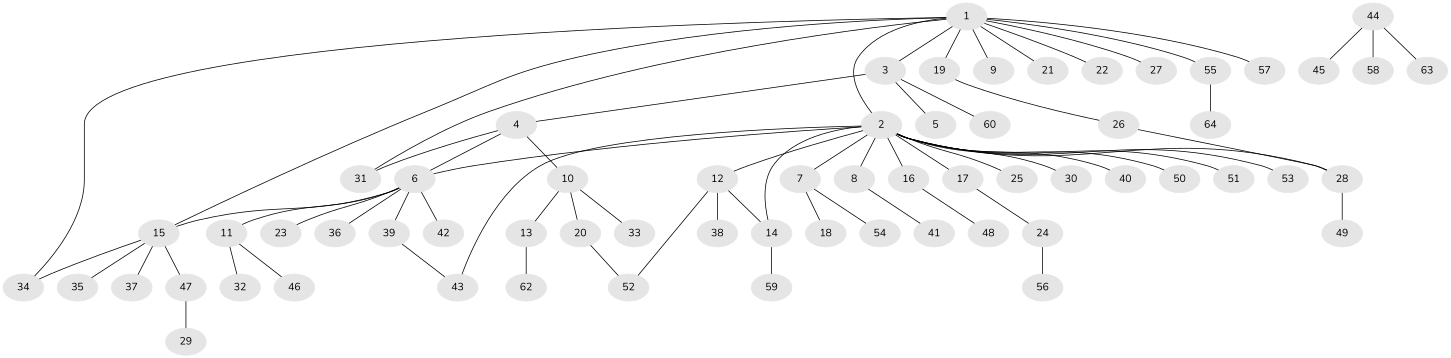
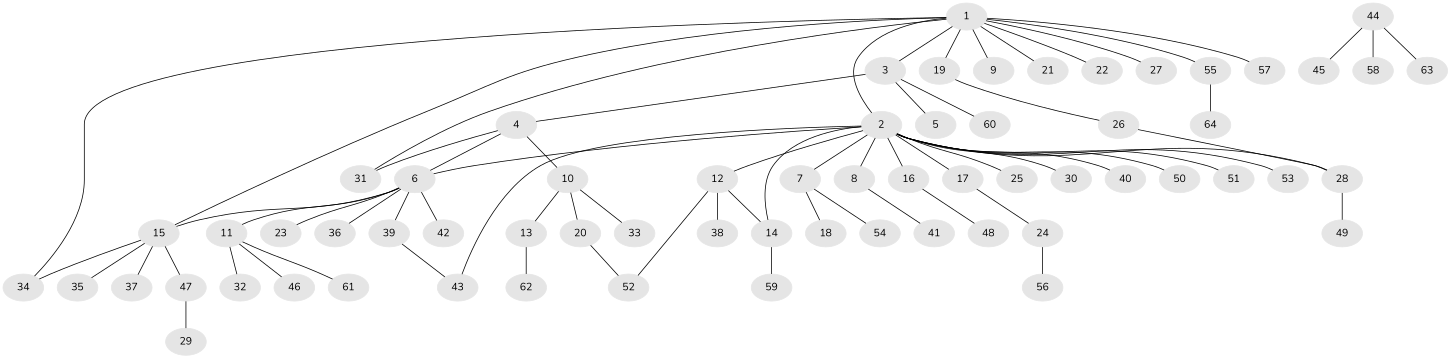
none -> (349, 288)
